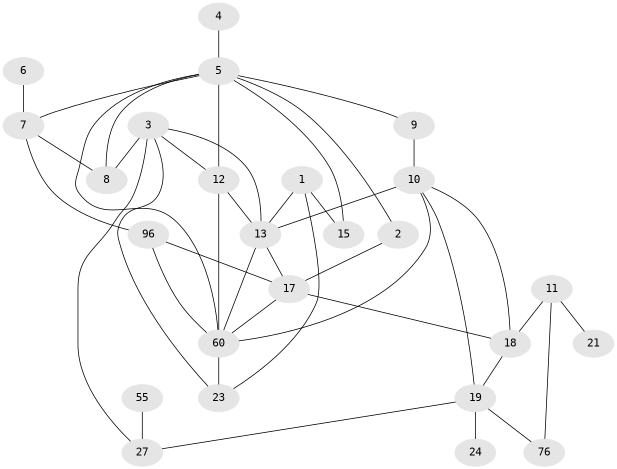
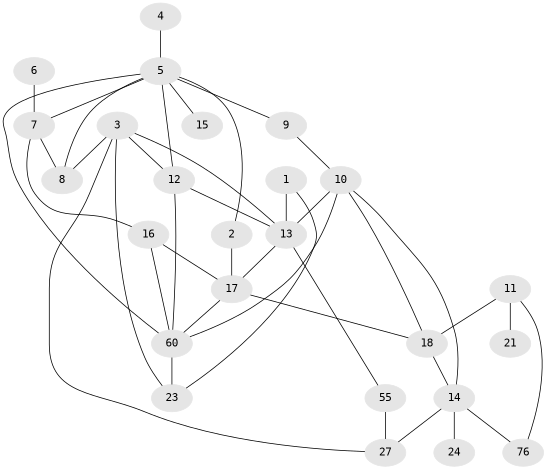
(323, 207) -> none
(148, 235) -> (148, 235)
(240, 289) -> (332, 310)
(475, 398) -> (454, 398)
